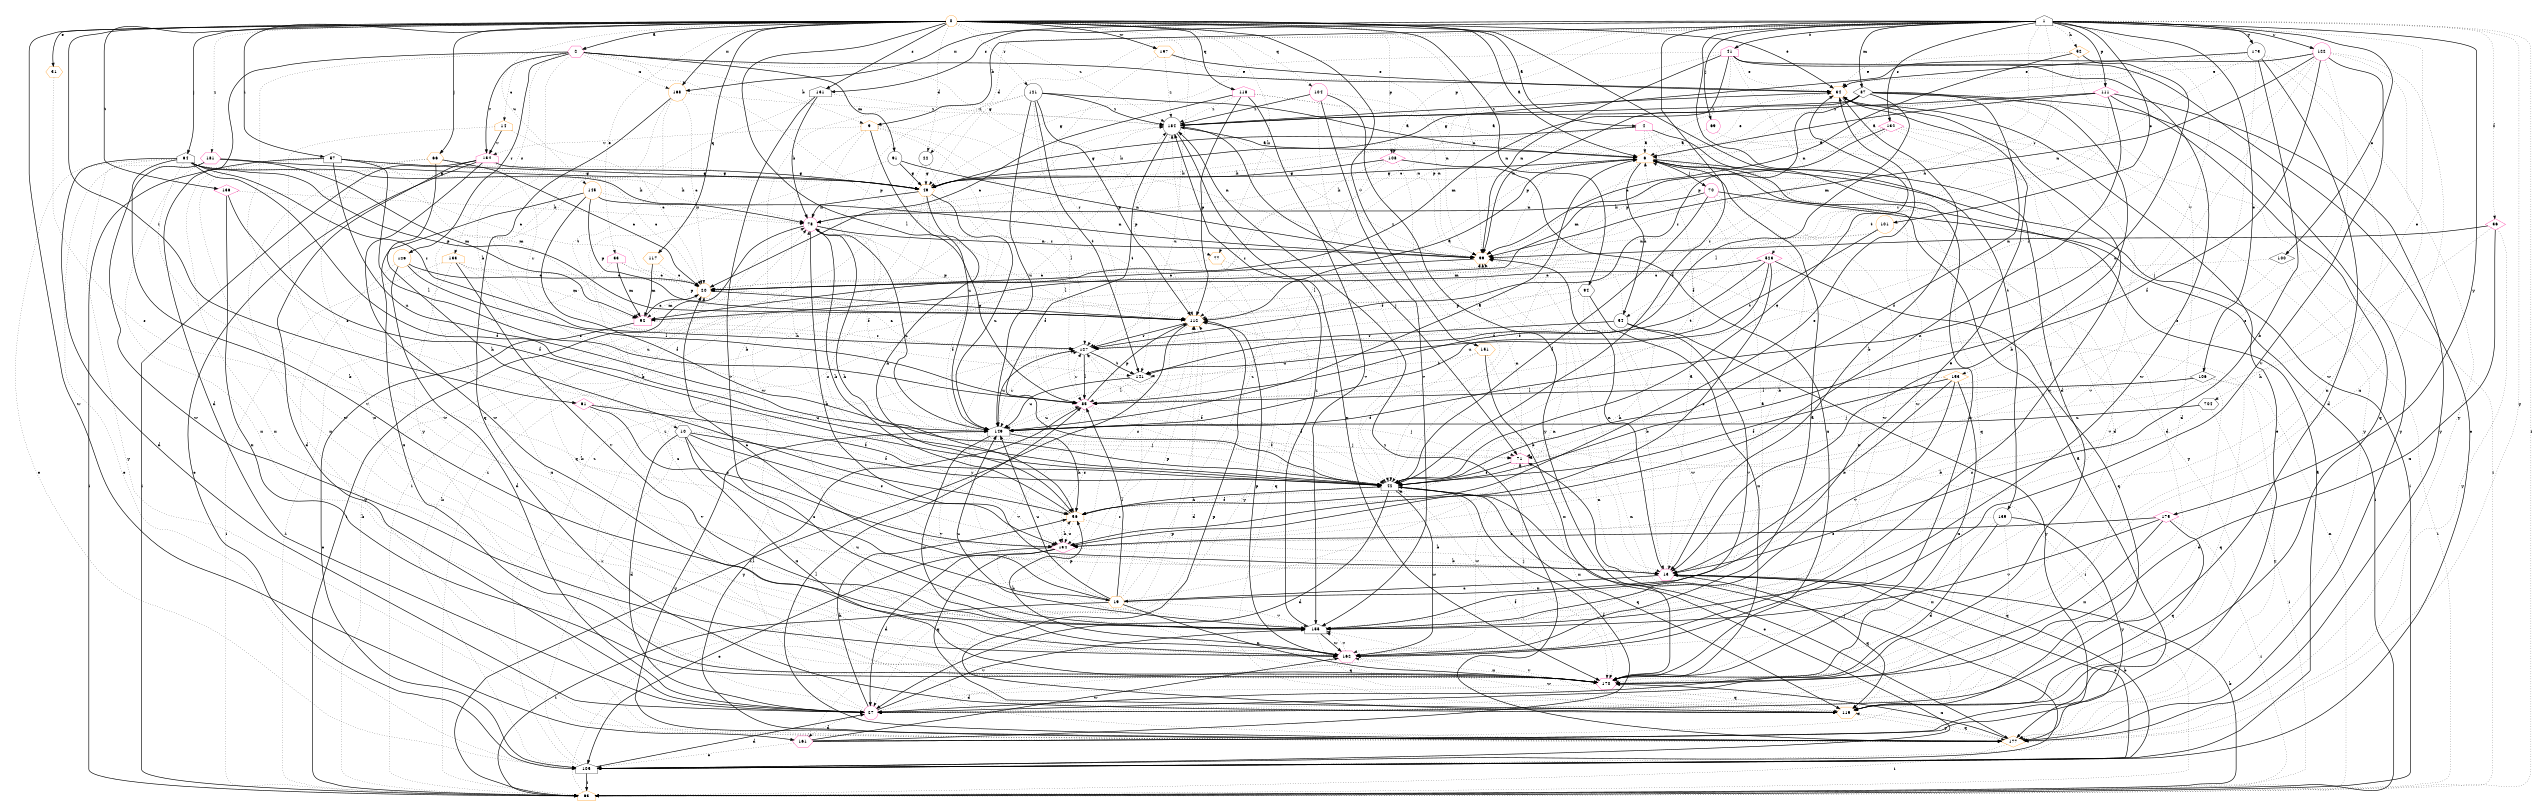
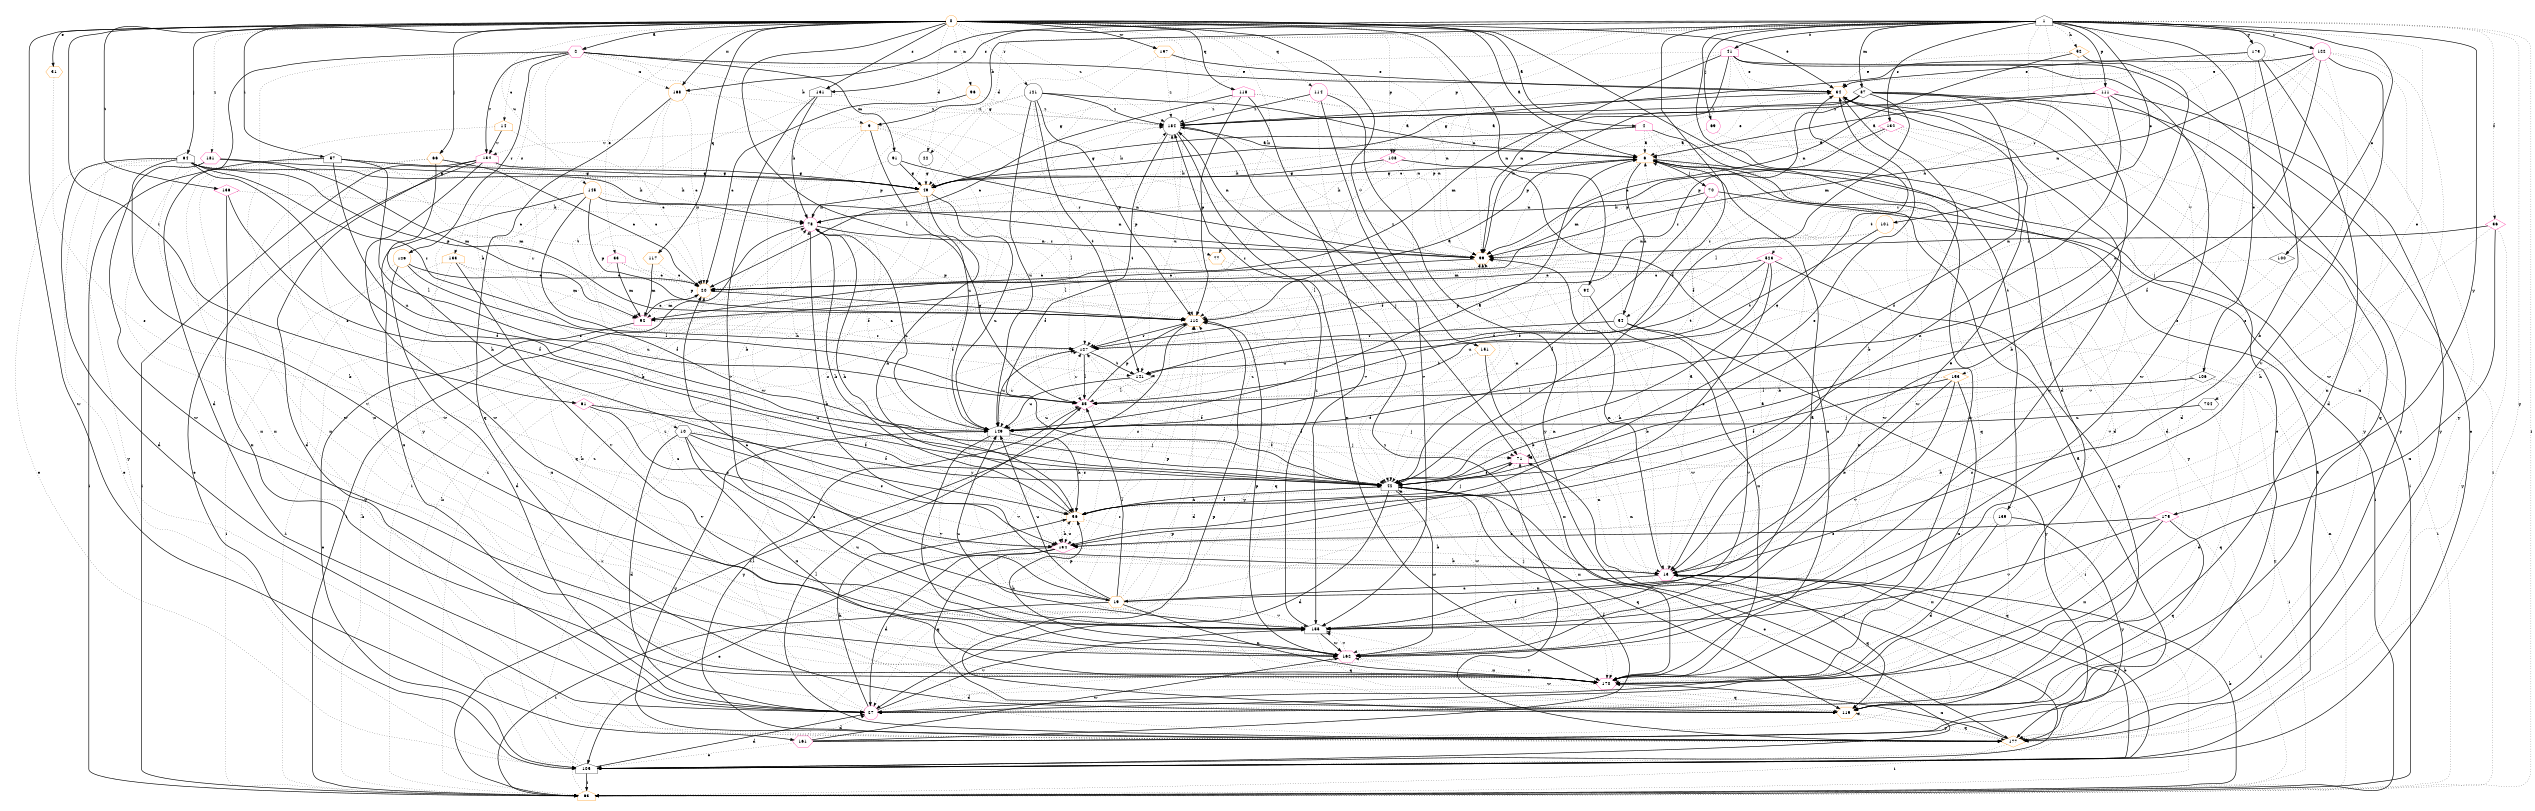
none -> (973, 92)
(1319, 92) -> (1319, 92)
none -> (1299, 500)
(835, 722) -> (837, 727)
